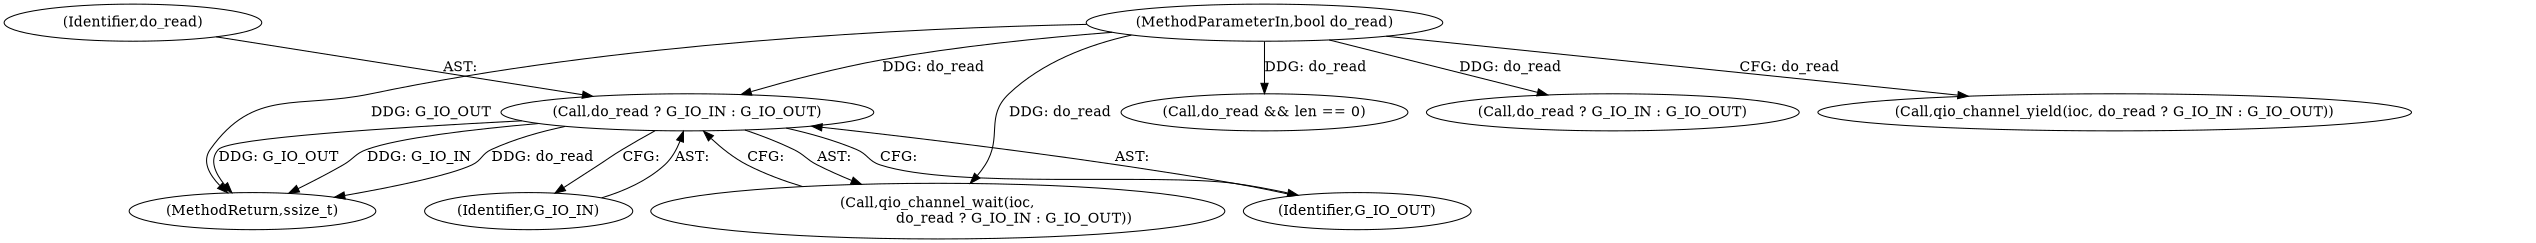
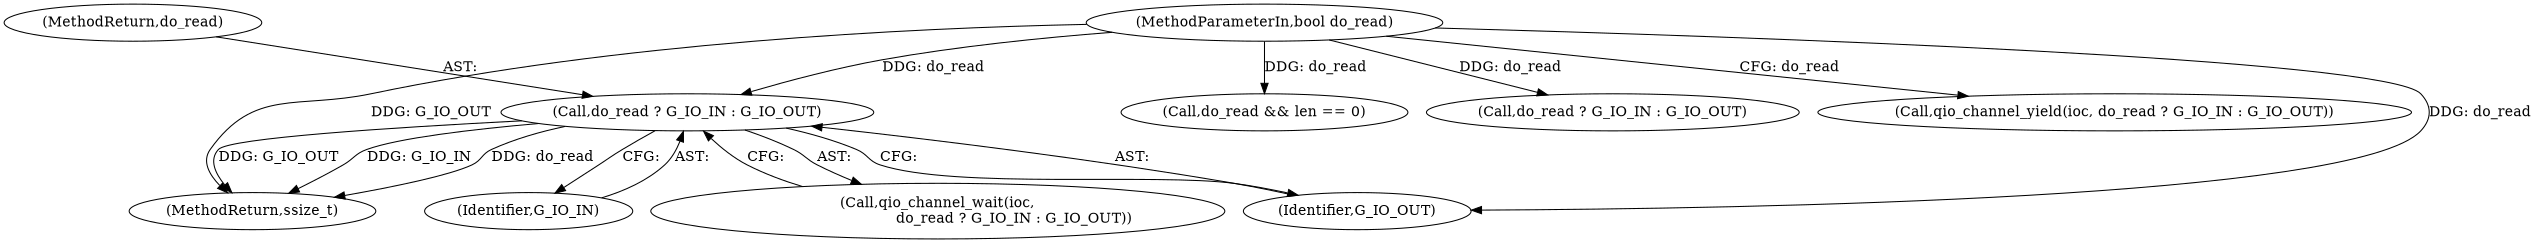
(133, 23) -> (133, 23)
(1027, 79) -> (2421, 94)
